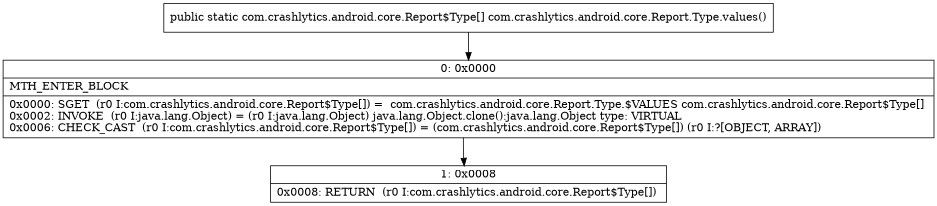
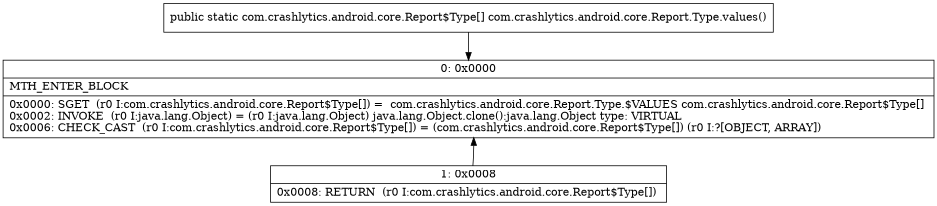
(463, 148) -> (474, 156)
